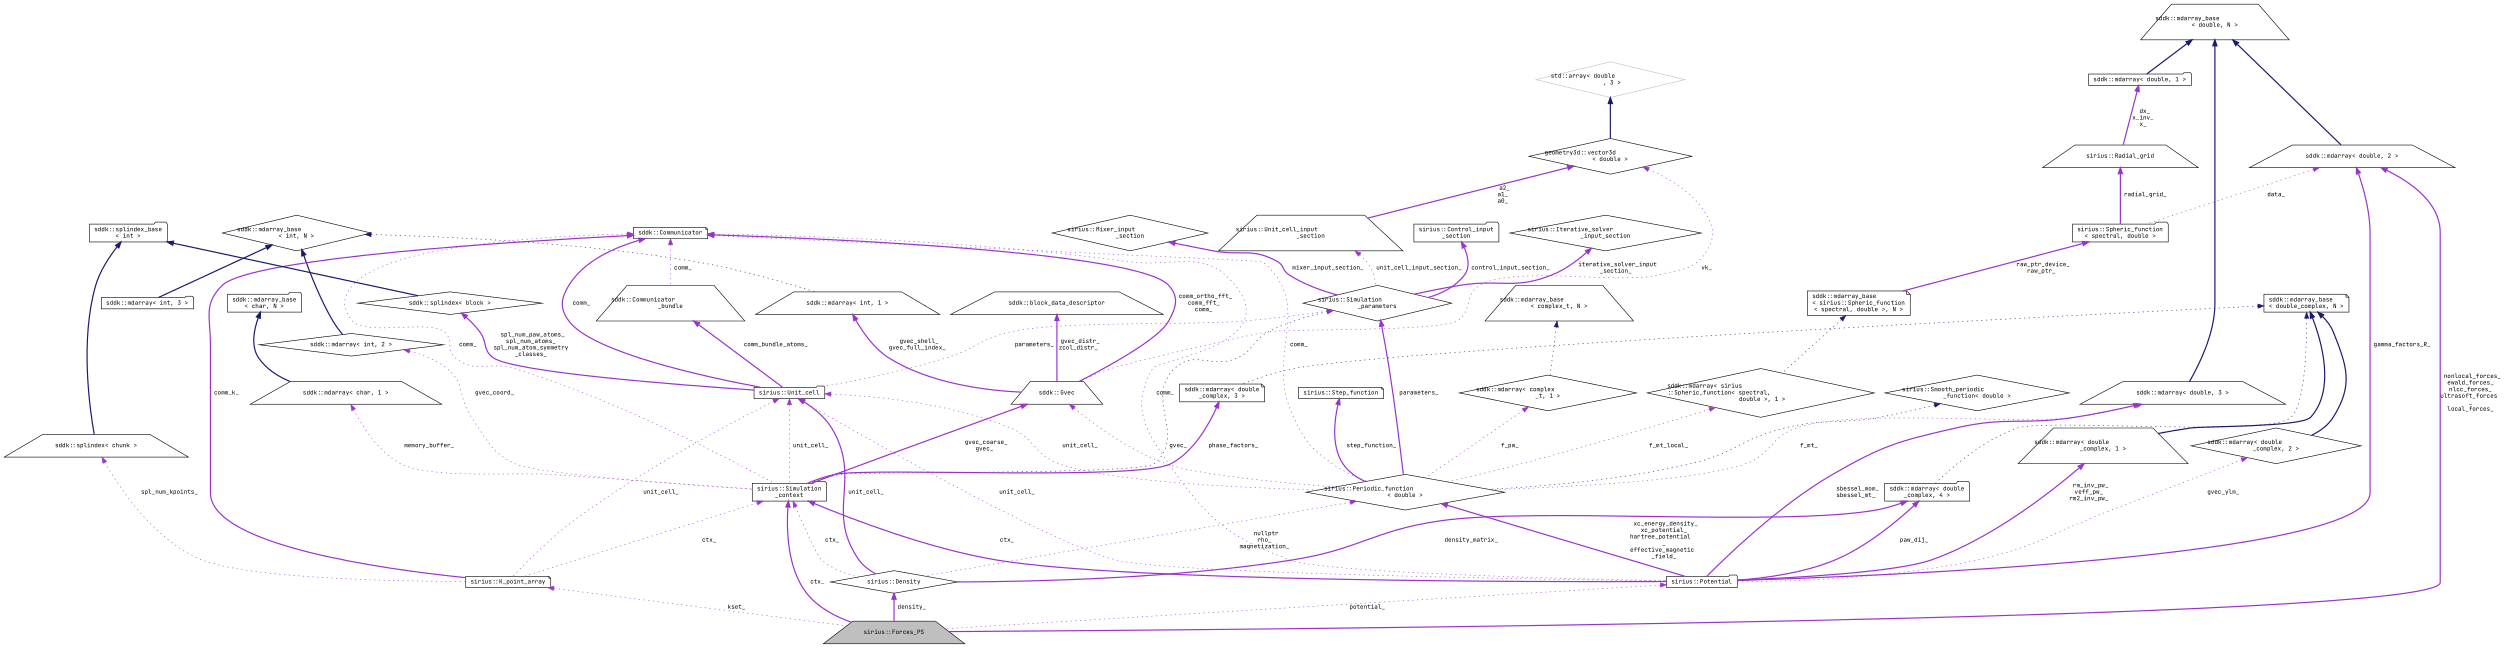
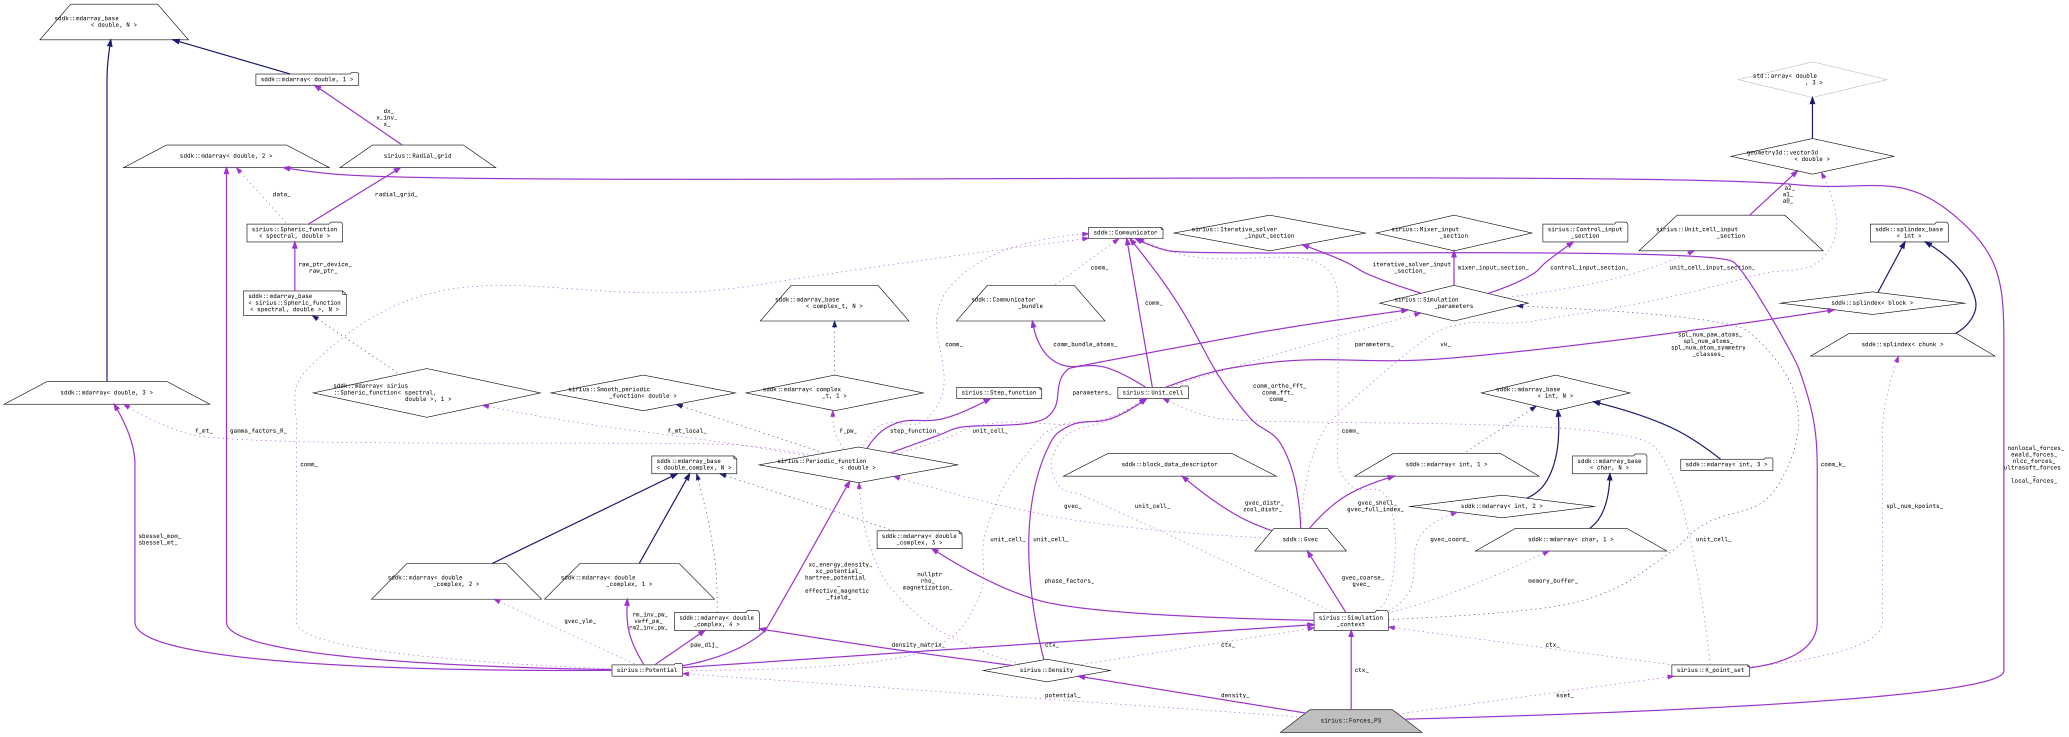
(2289, 95) -> none
(2276, 446) -> (457, 581)
(1197, 471) -> (1080, 521)
(508, 582) -> (1711, 671)
